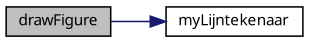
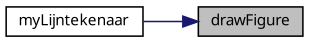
(131, 22) -> (163, 22)
